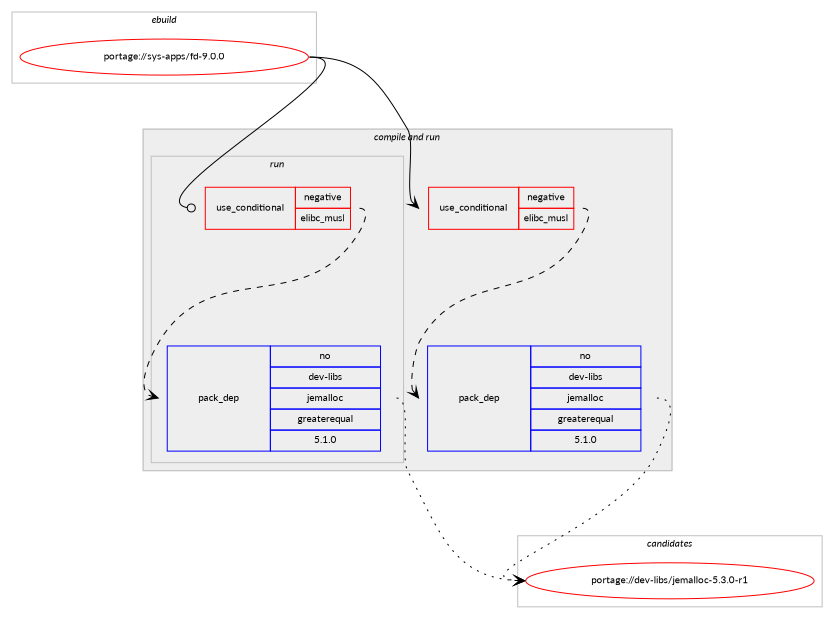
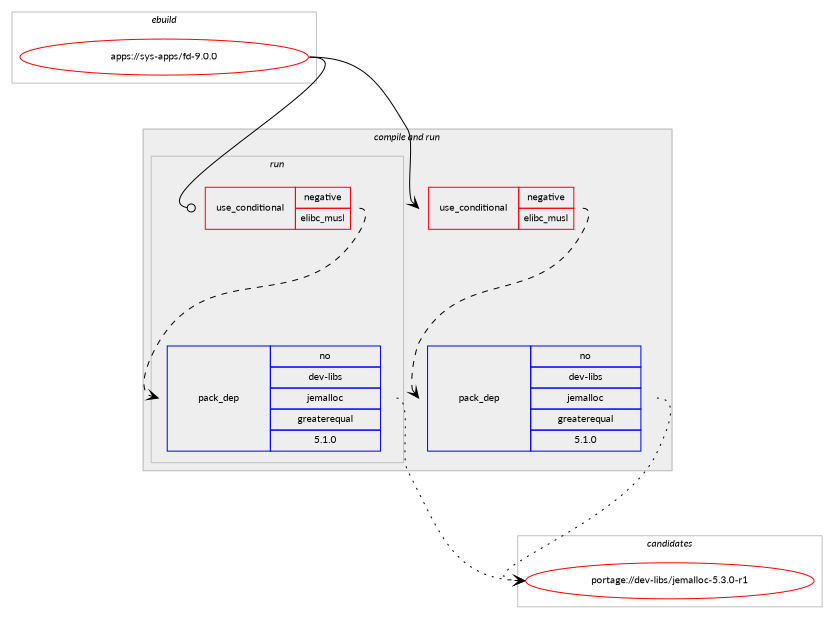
(164, 57) -> (164, 57)
